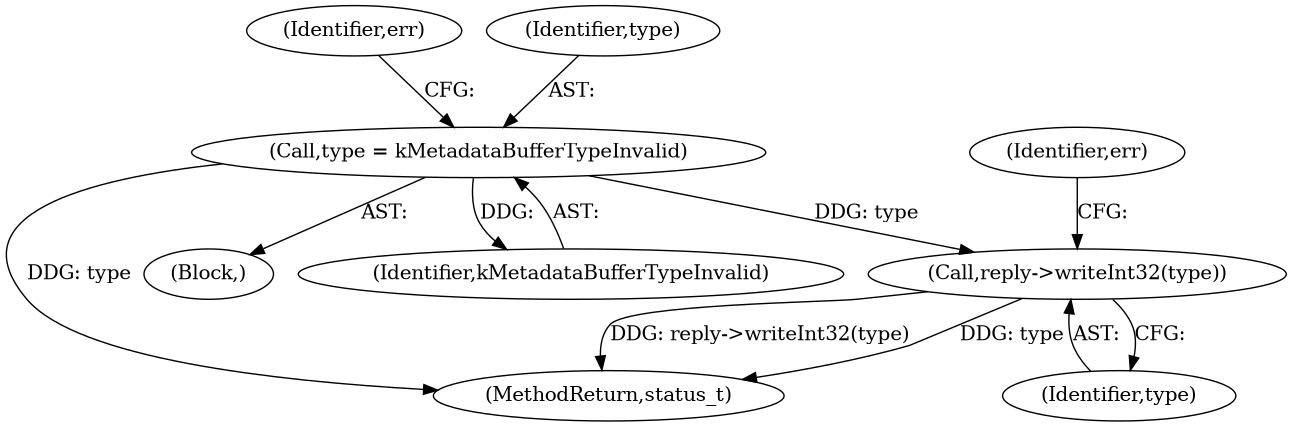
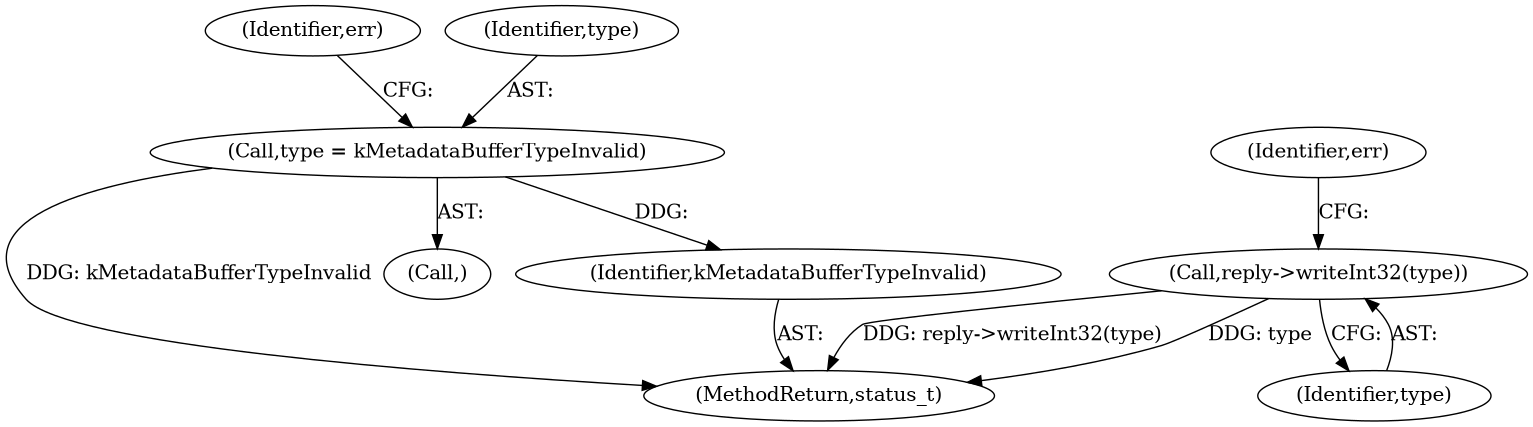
(774, 213) -> none
(548, 215) -> (774, 330)
(79, 274) -> (199, 274)
(209, 274) -> (437, 274)
